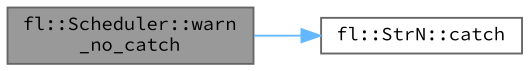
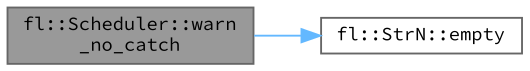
(422, 36) -> (422, 36)
